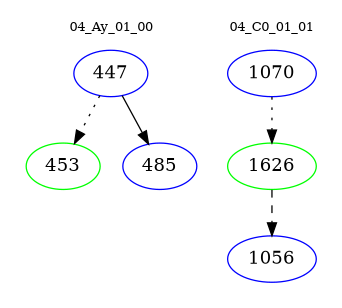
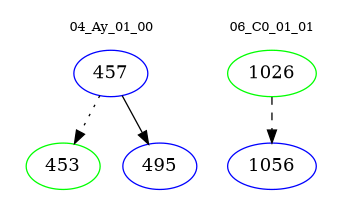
(272, 28) -> (272, 28)
(111, 73) -> (111, 73)
(272, 73) -> none
(160, 166) -> (160, 166)
(272, 166) -> (272, 73)
